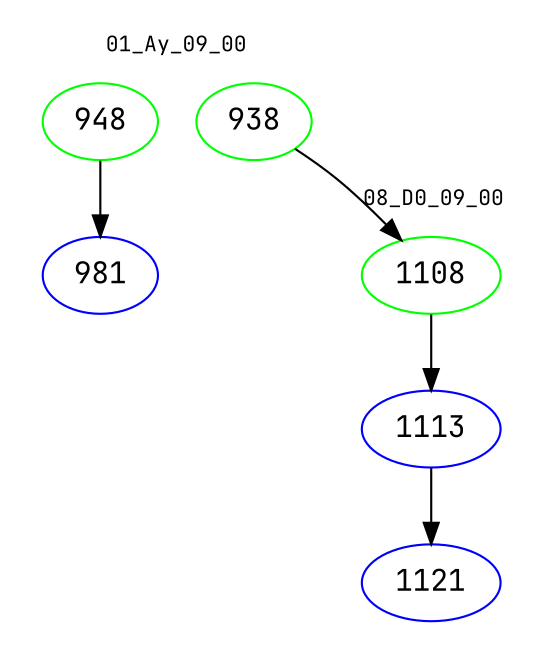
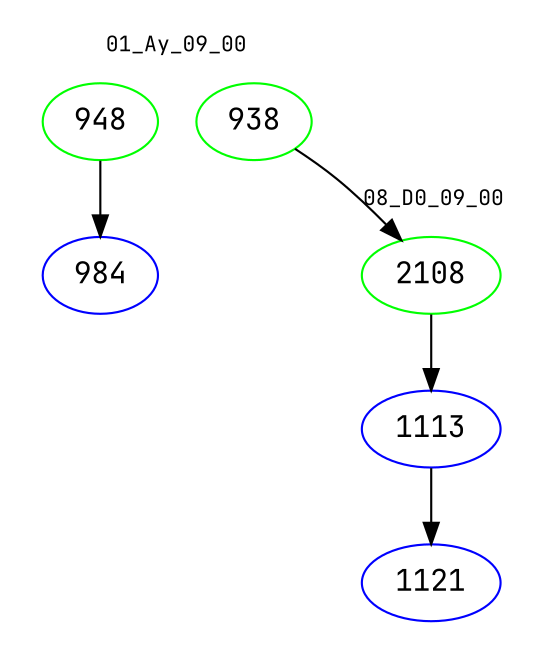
(100, 275) -> (100, 275)
(431, 275) -> (431, 275)
